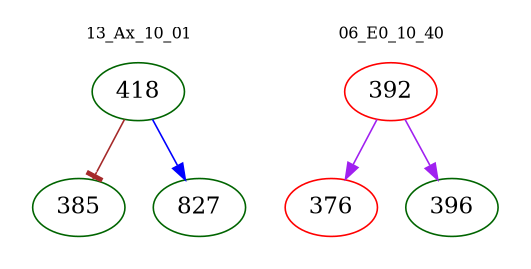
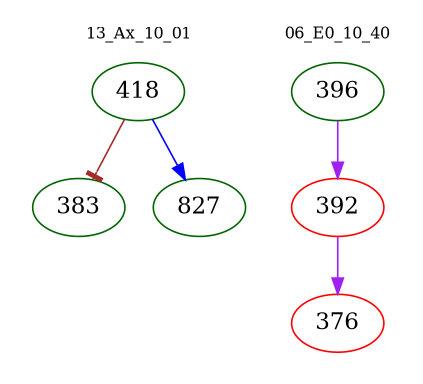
(417, 142) -> (338, 142)
(79, 207) -> (79, 207)
